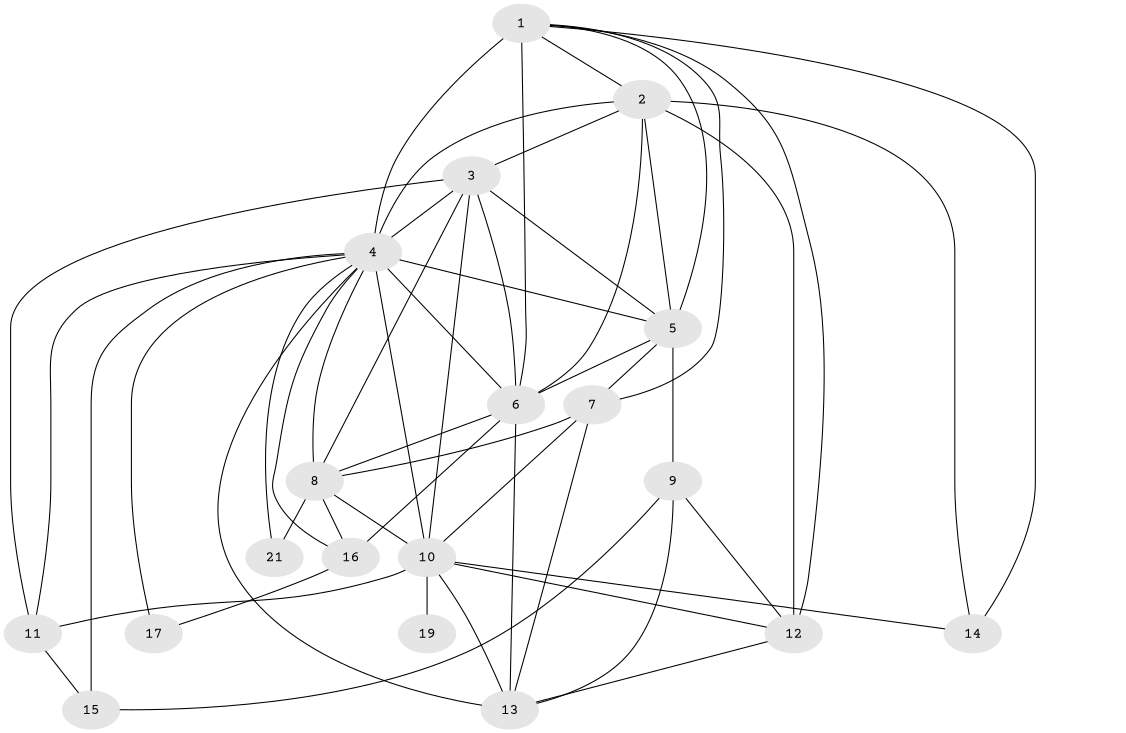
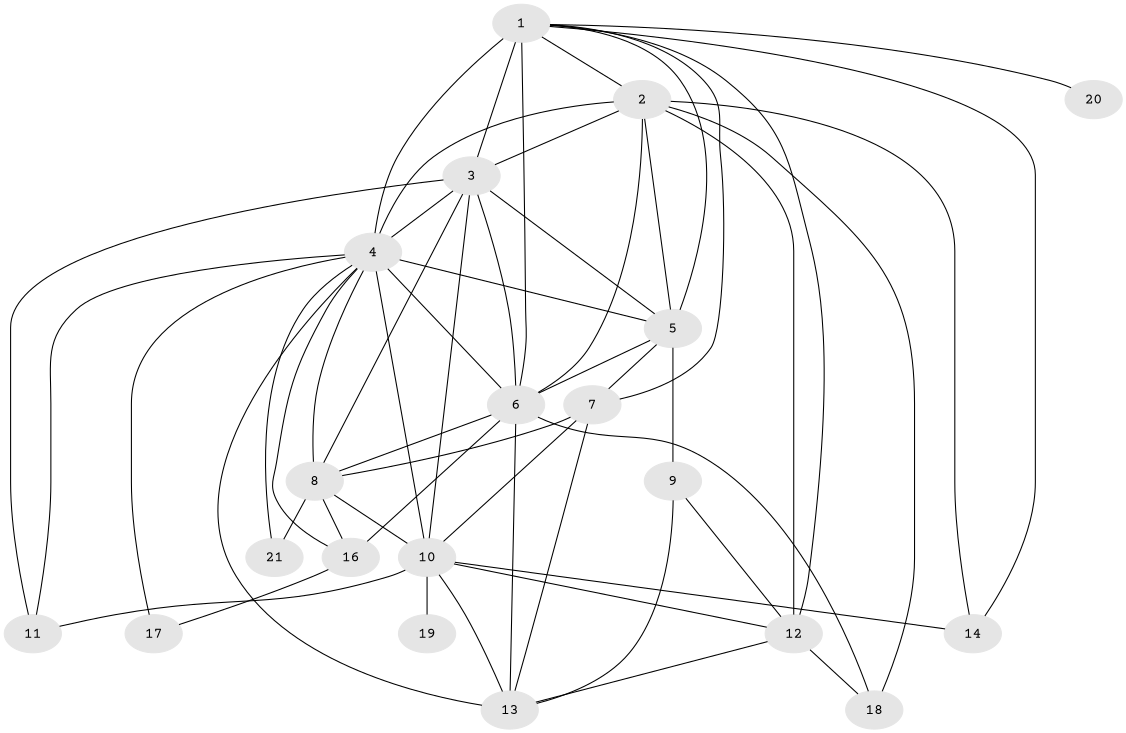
none -> (496, 100)
none -> (1094, 100)
(91, 710) -> none
none -> (874, 710)
